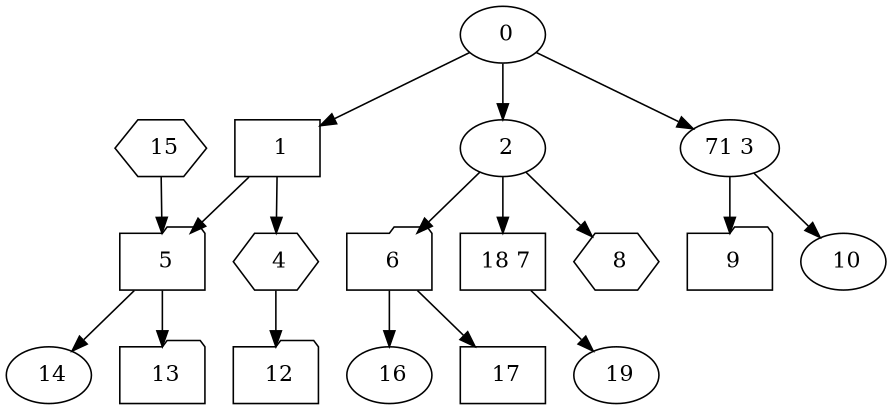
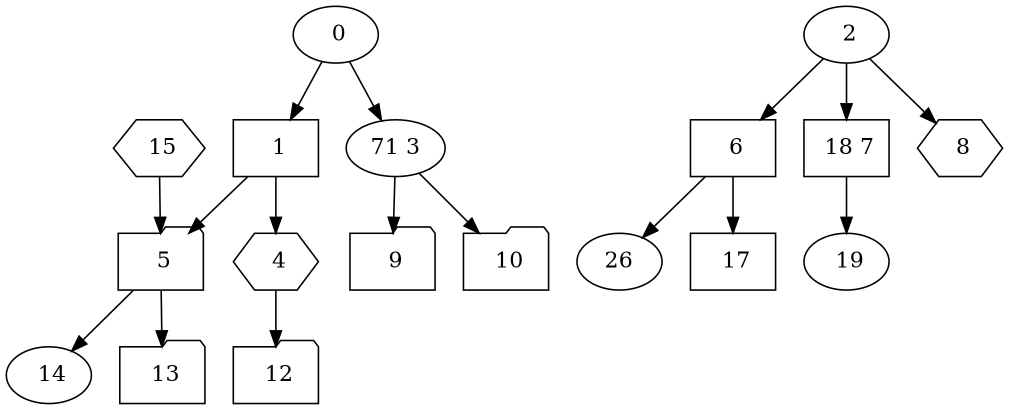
(503, 84) -> none
(389, 262) -> (733, 148)
(843, 262) -> (506, 262)
(389, 375) -> (620, 262)
